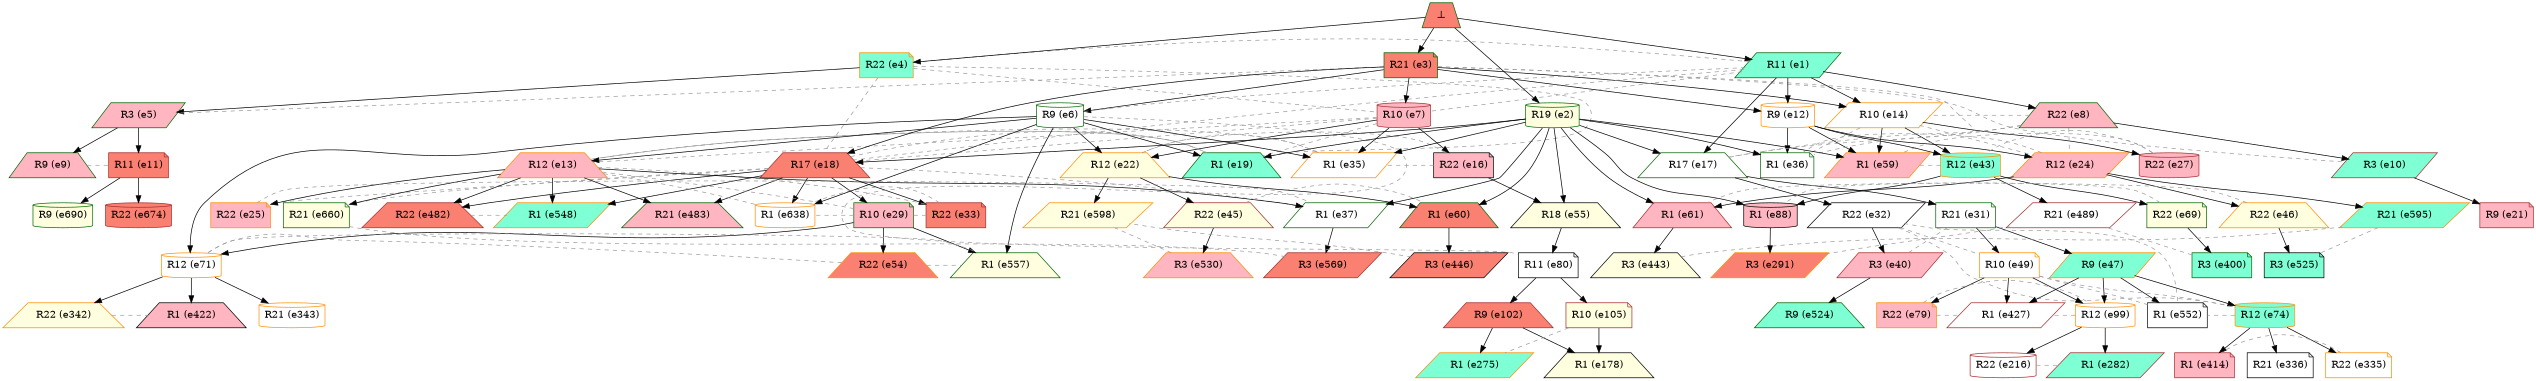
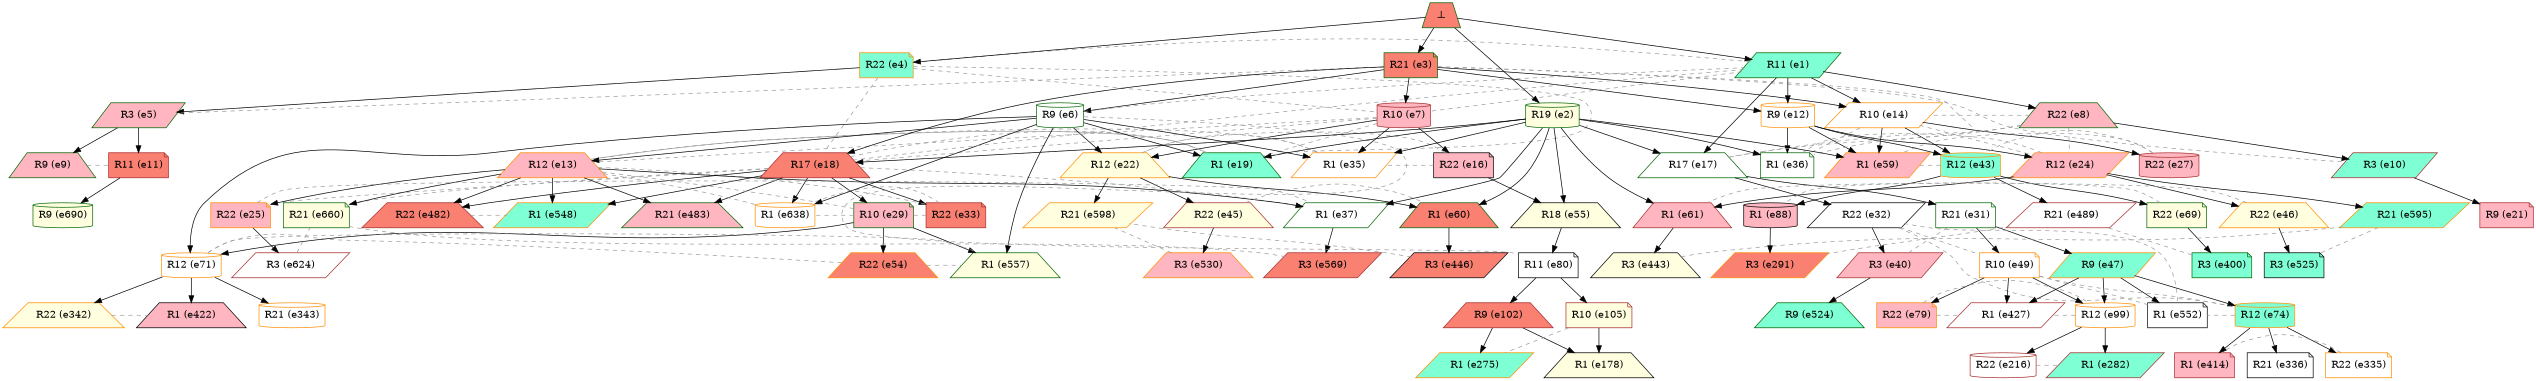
(1645, 184) -> none
(139, 215) -> none
none -> (291, 265)
